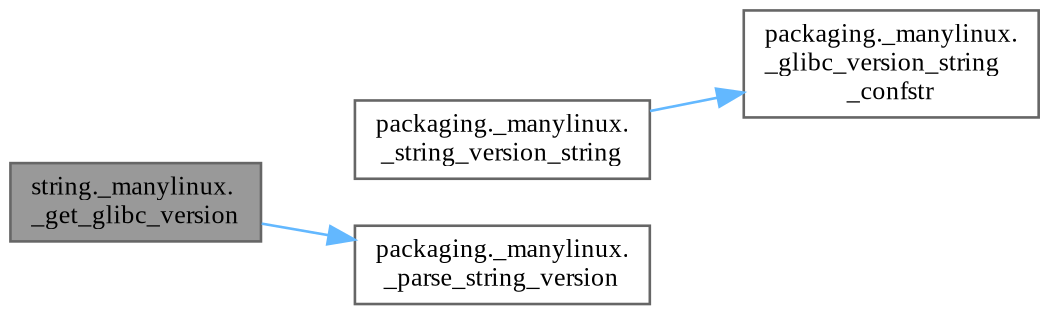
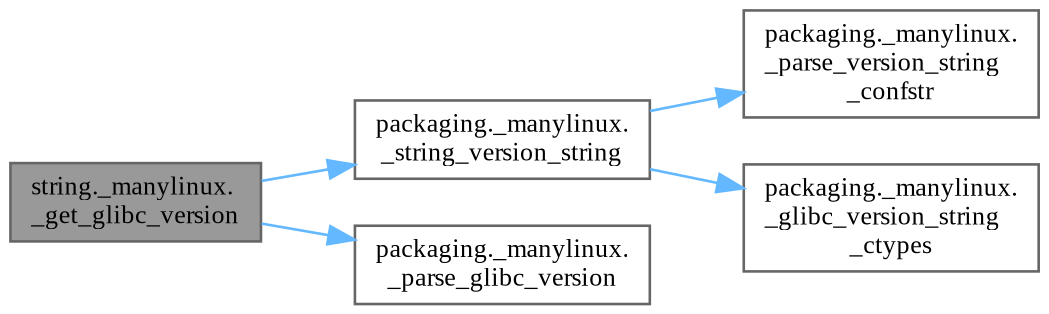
(891, 64) -> (891, 64)
none -> (295, 175)
none -> (891, 218)
(502, 265) -> (502, 265)
